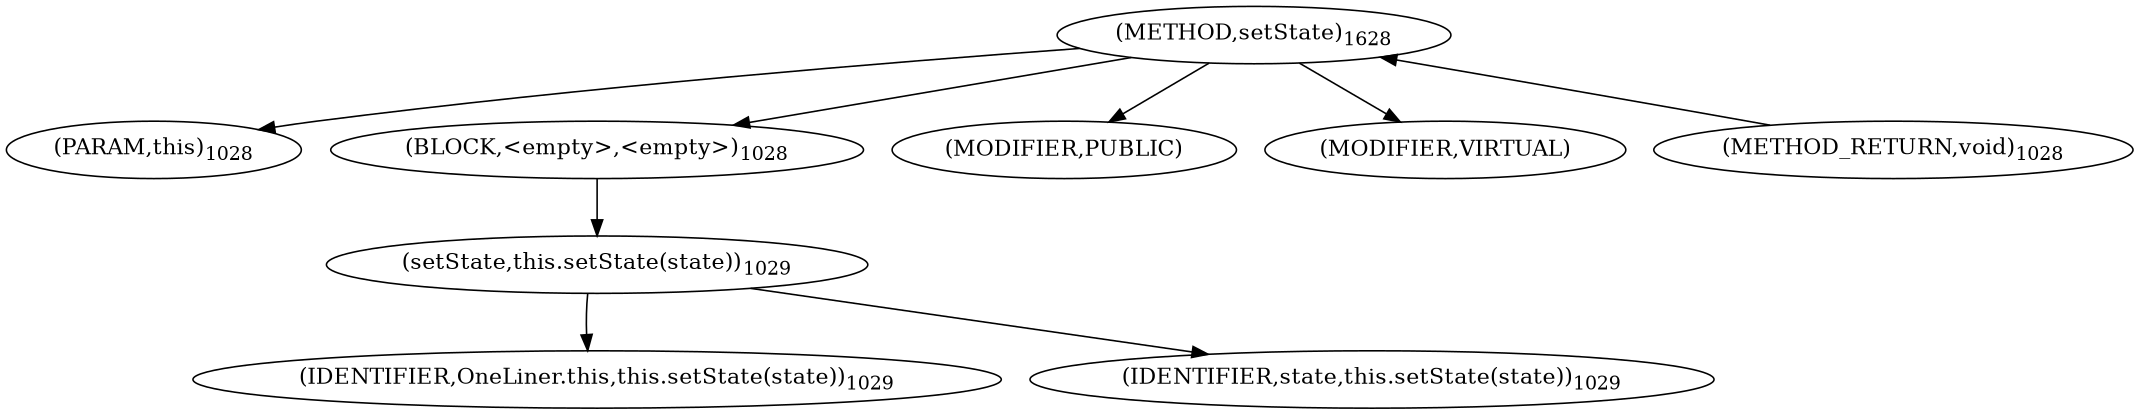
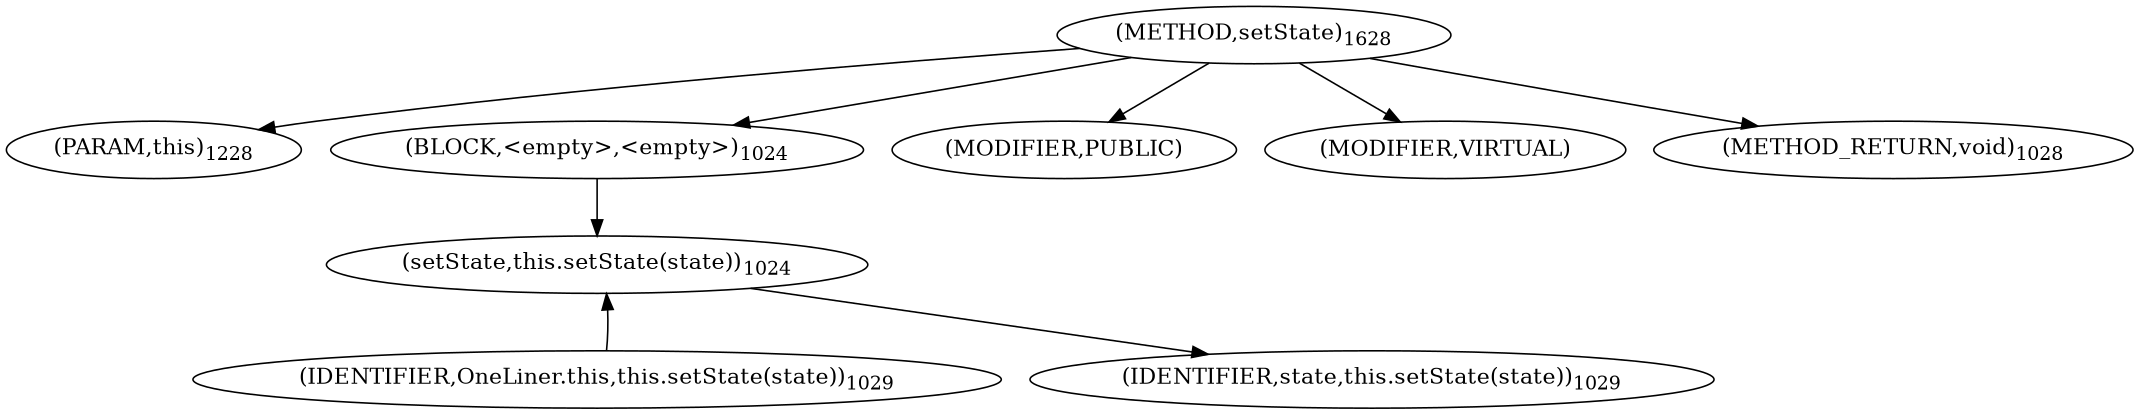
(1584, 92) -> (1556, 91)
(230, 147) -> (230, 147)
(765, 147) -> (765, 147)
(768, 262) -> (768, 262)
(586, 314) -> (608, 330)
